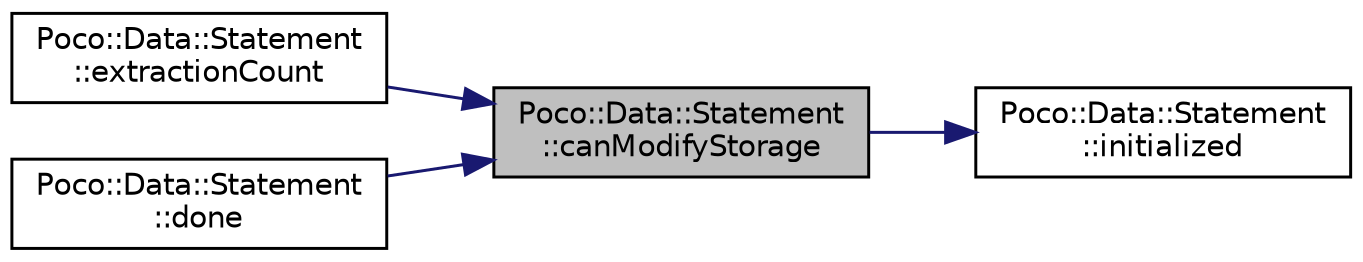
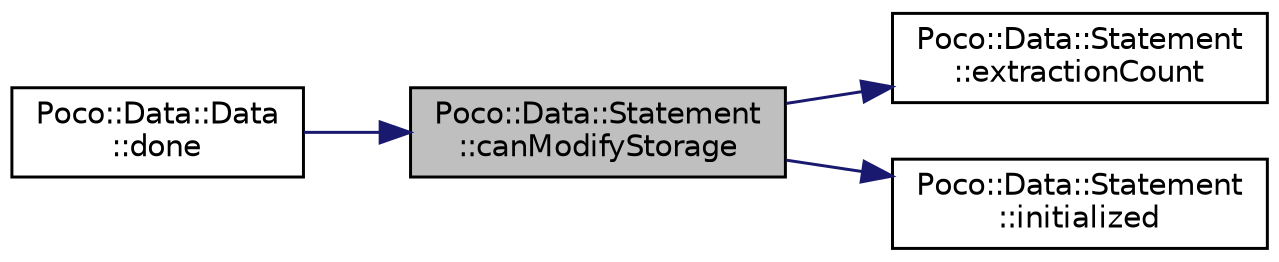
(426, 93) -> (824, 97)
(199, 204) -> (158, 132)
